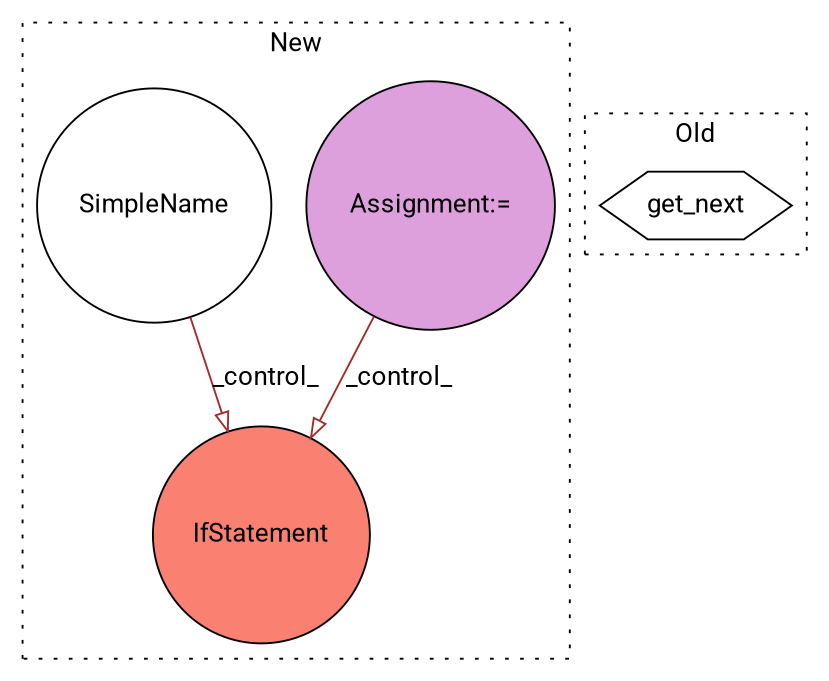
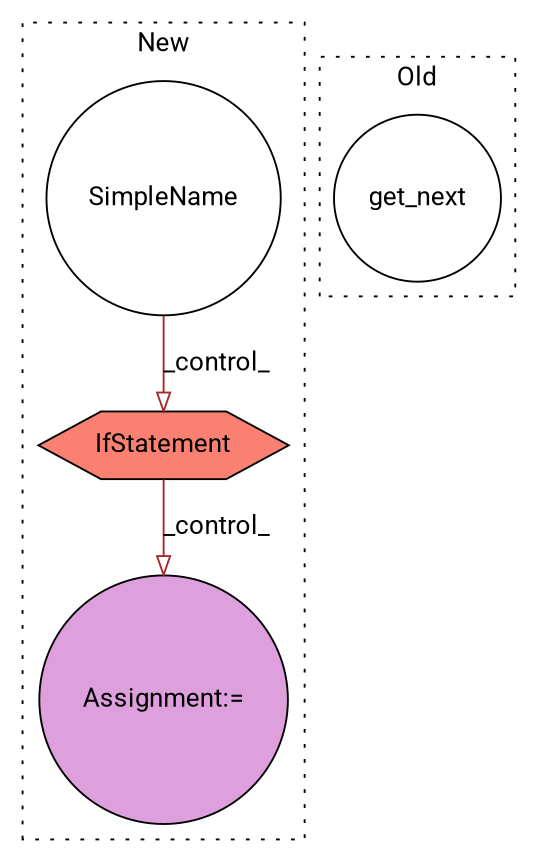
(696, 206) -> (417, 198)
(347, 369) -> (164, 518)
(261, 535) -> (164, 445)
